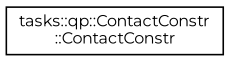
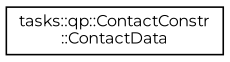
(115, 31) -> (115, 31)
